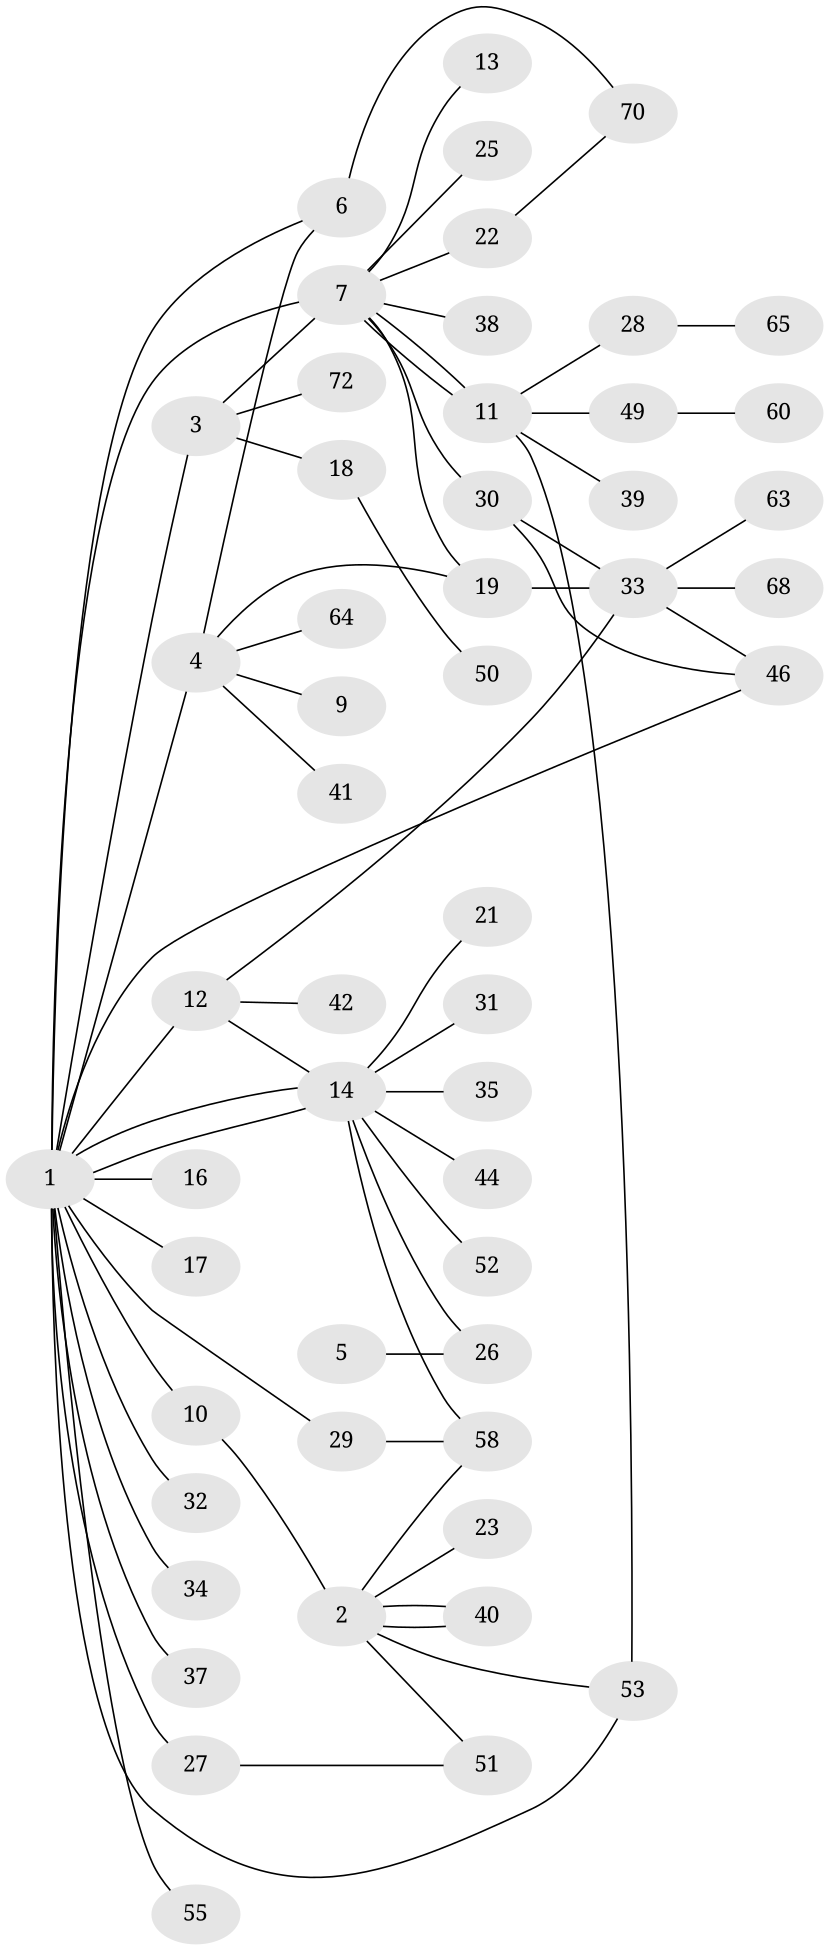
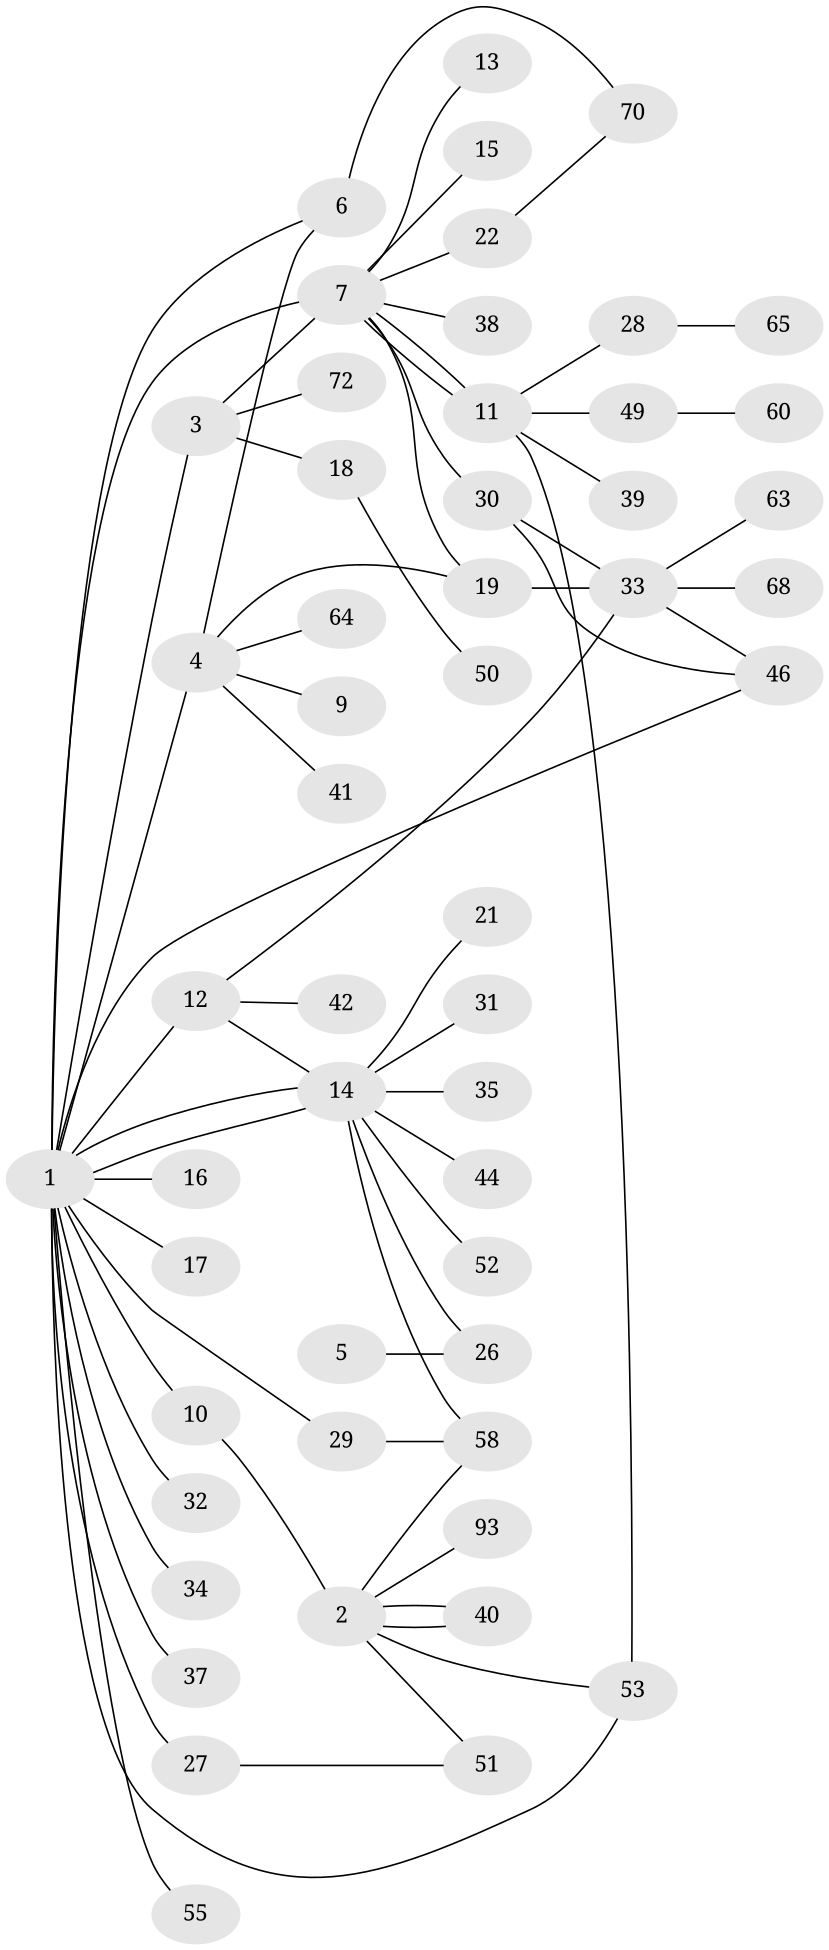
(487, 151) -> (487, 151)
(487, 1529) -> (487, 1529)
